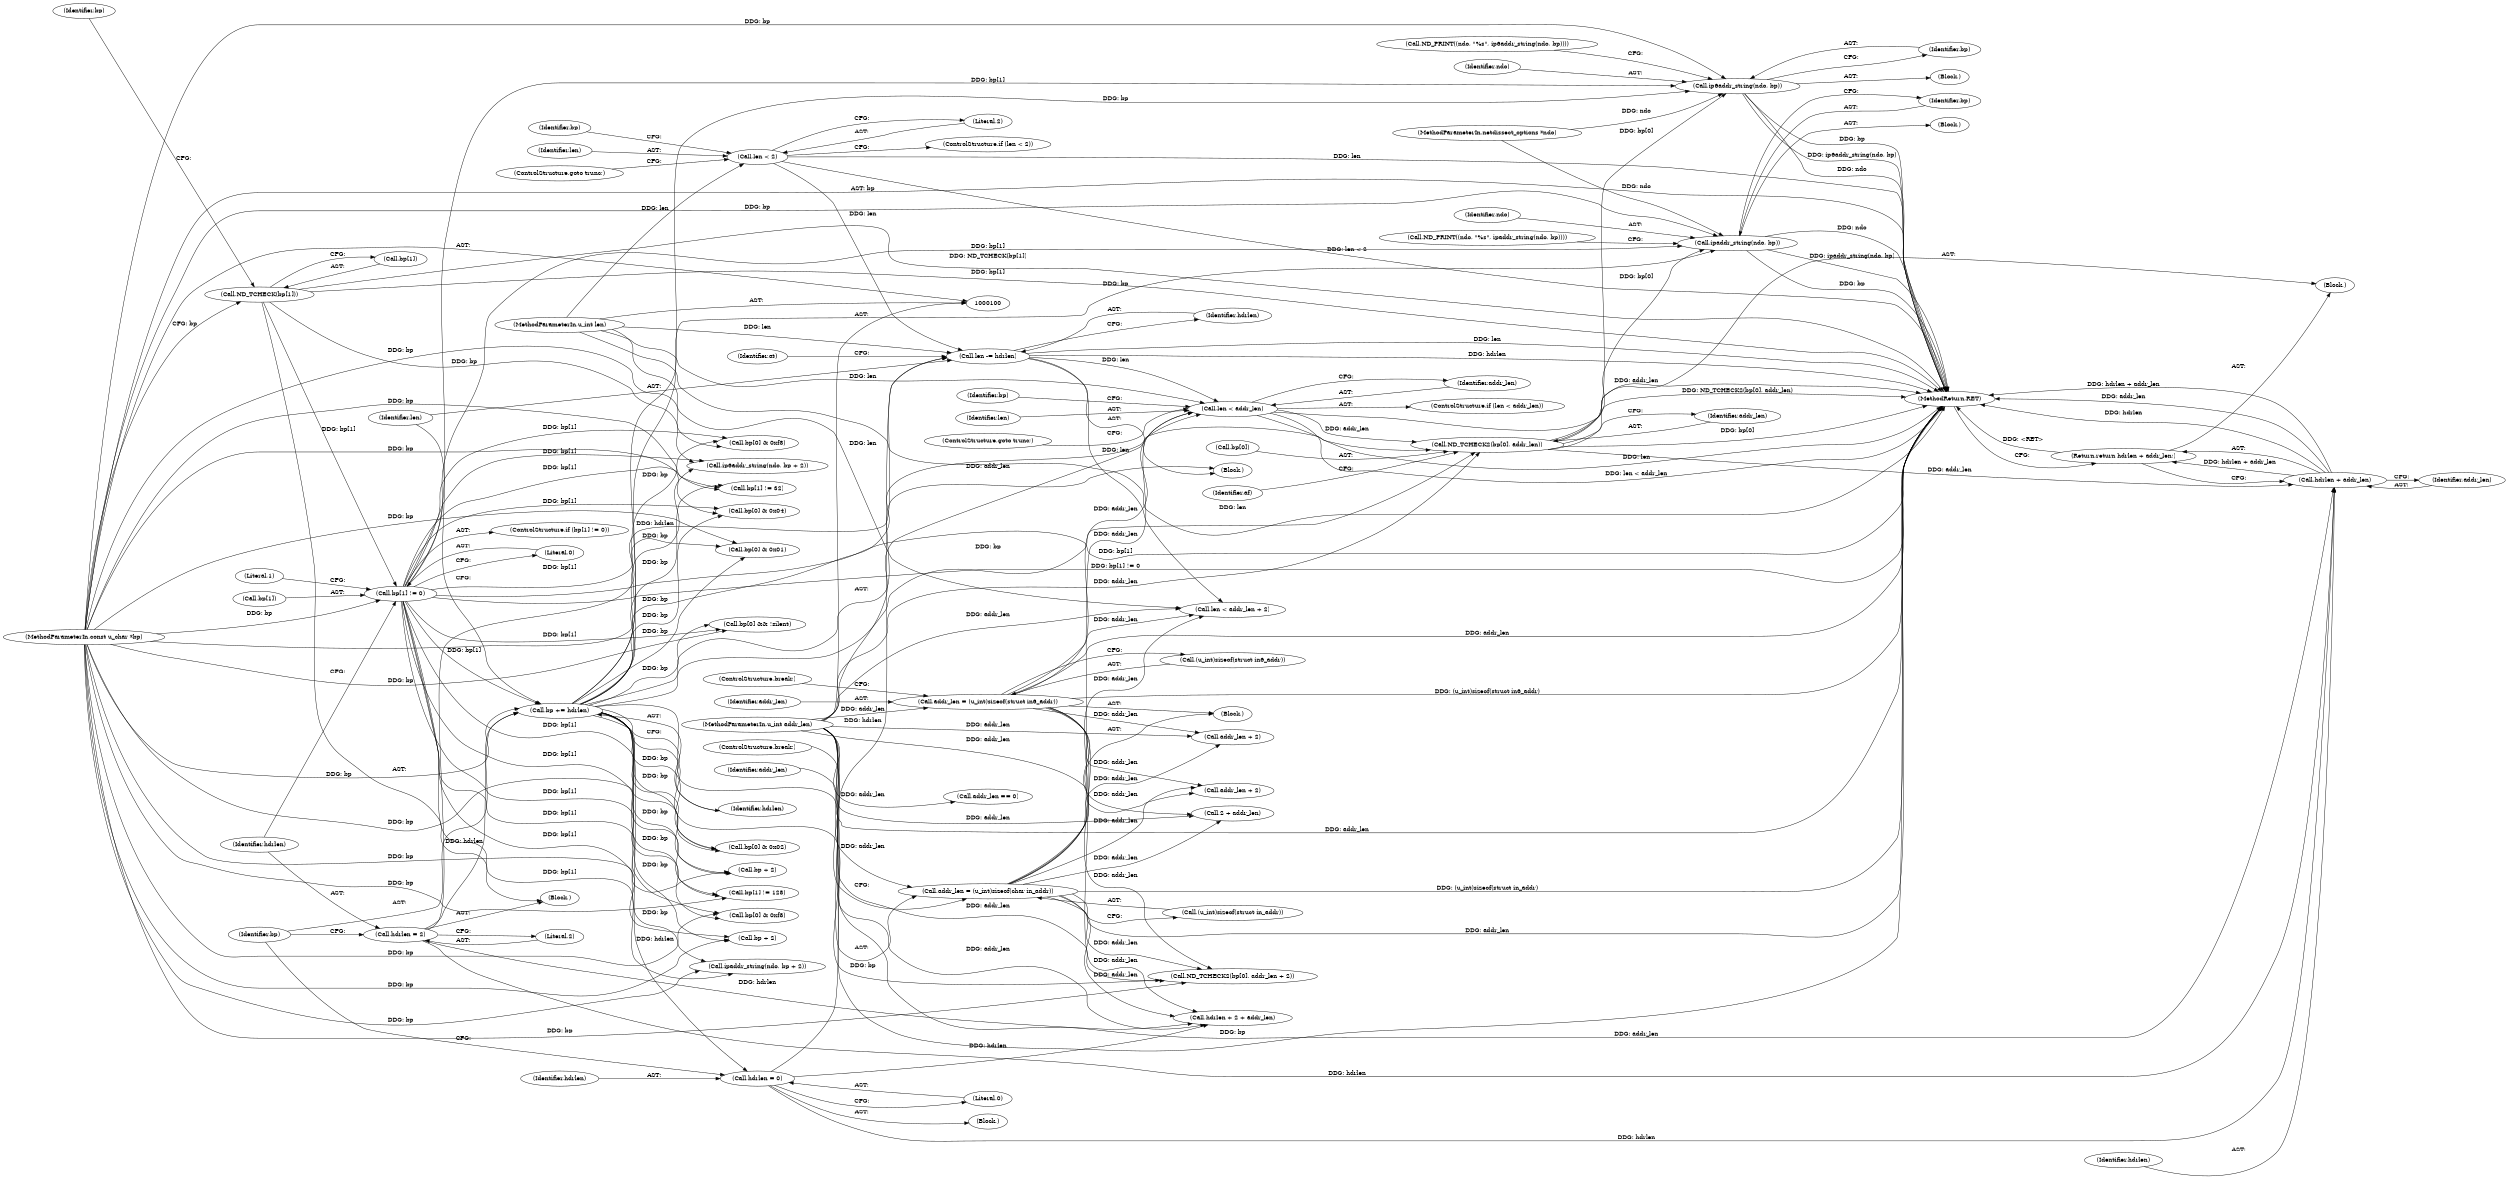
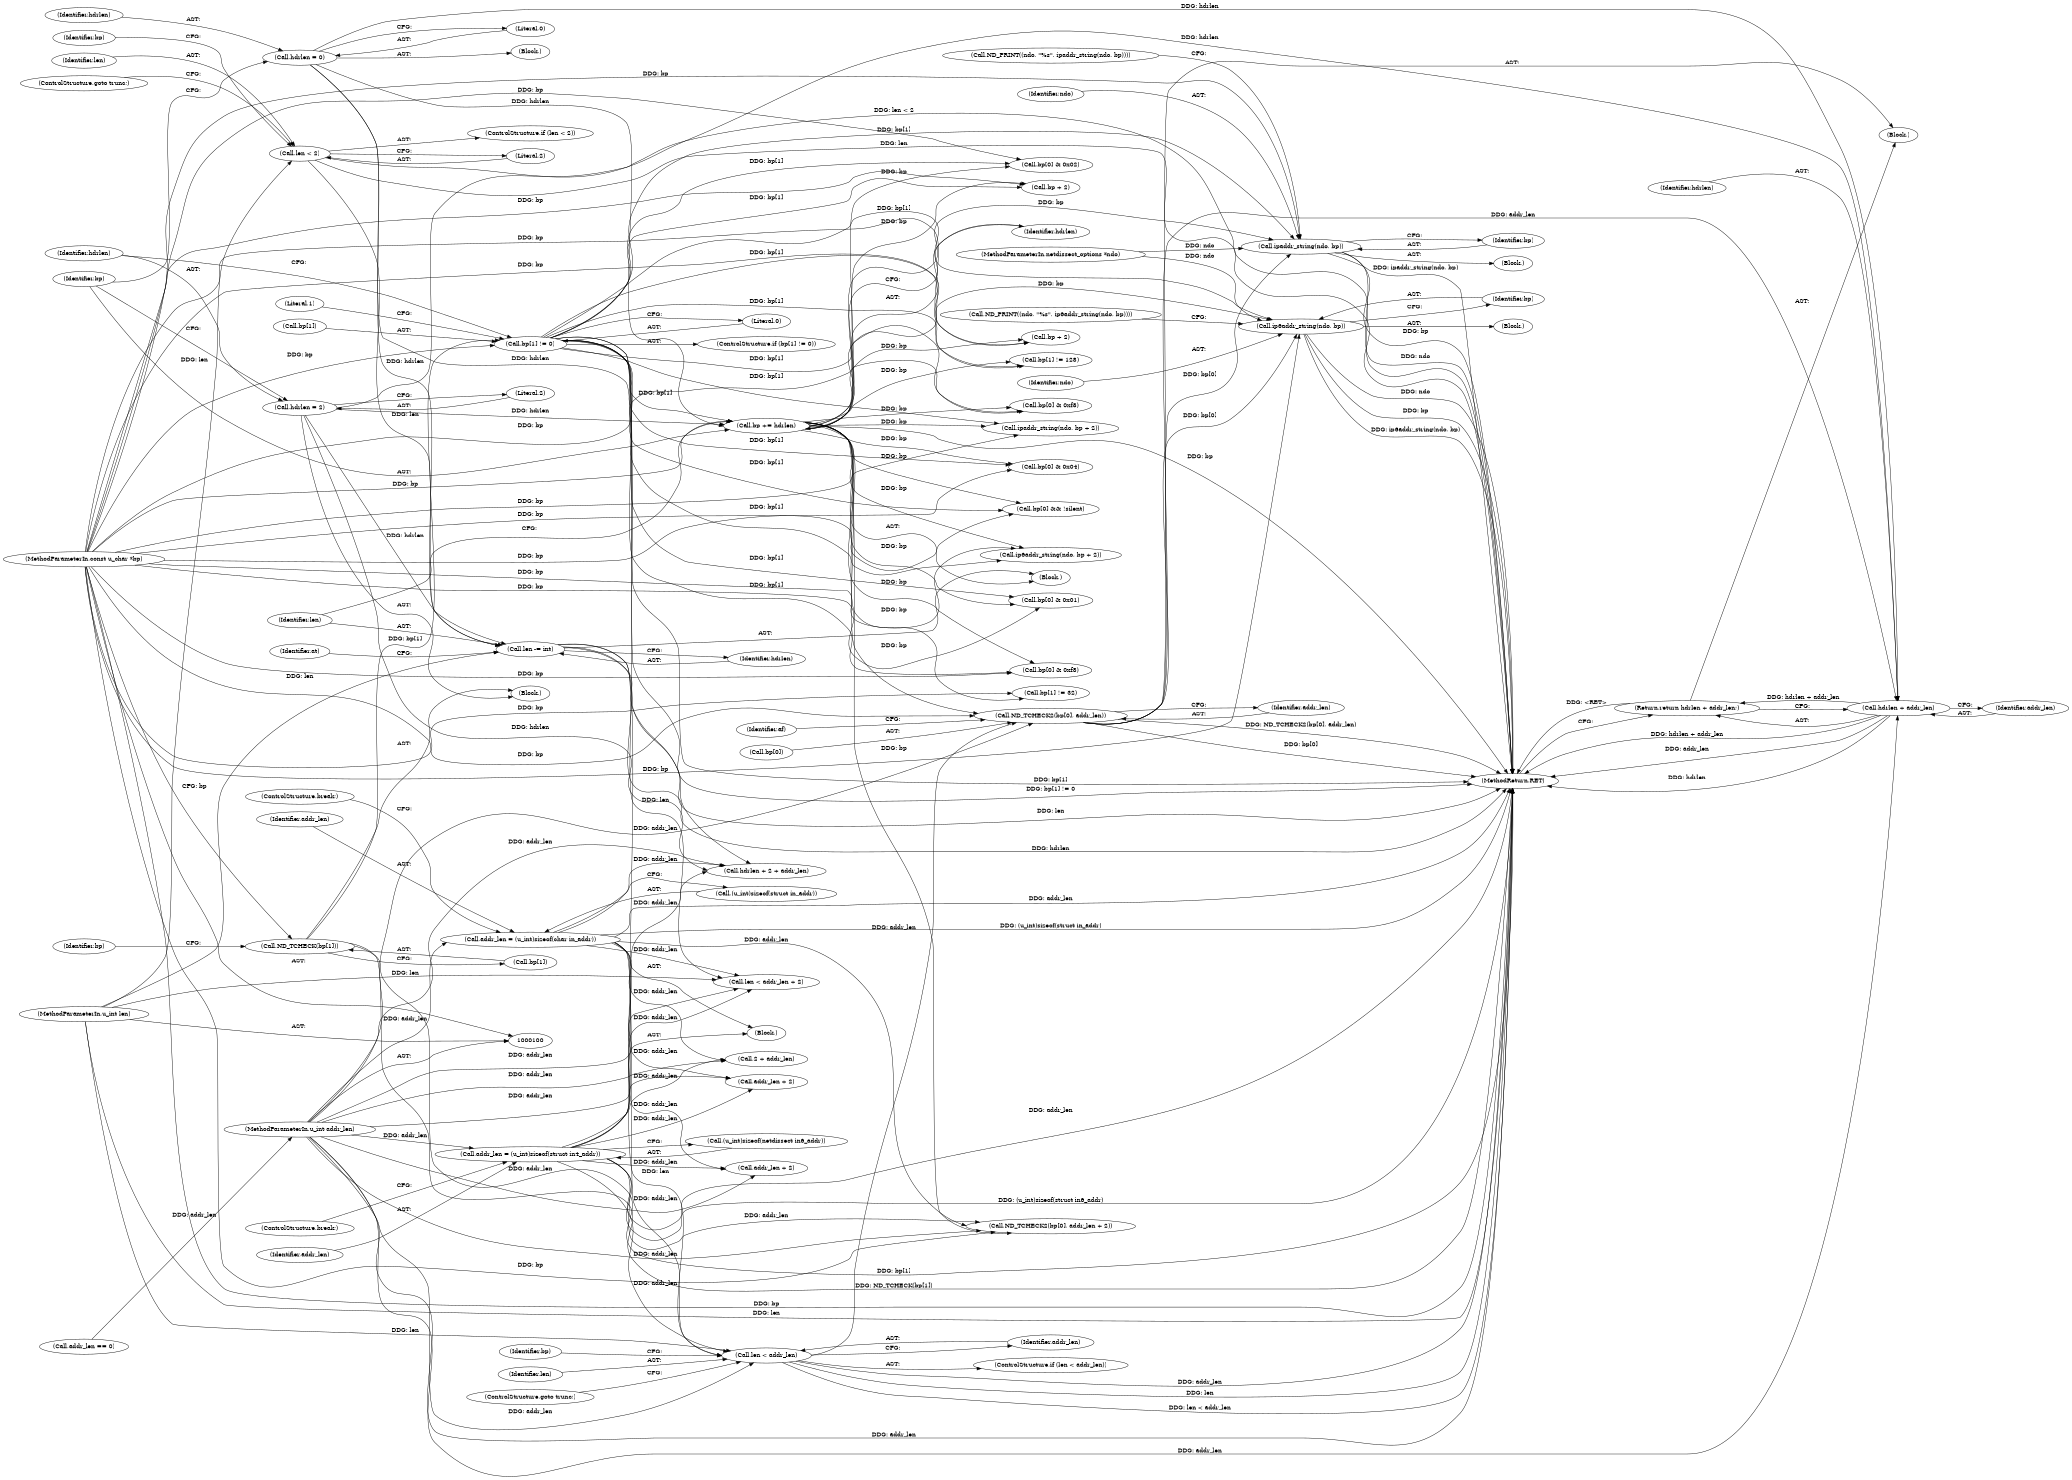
(863, 148) -> (405, 140)
(863, 189) -> (766, 1304)
(988, 356) -> (530, 649)
(497, 363) -> (620, 582)
(538, 484) -> none
(1233, 660) -> (766, 1141)
(988, 702) -> (530, 1154)
(856, 804) -> (190, 1240)
(635, 934) -> (631, 144)
